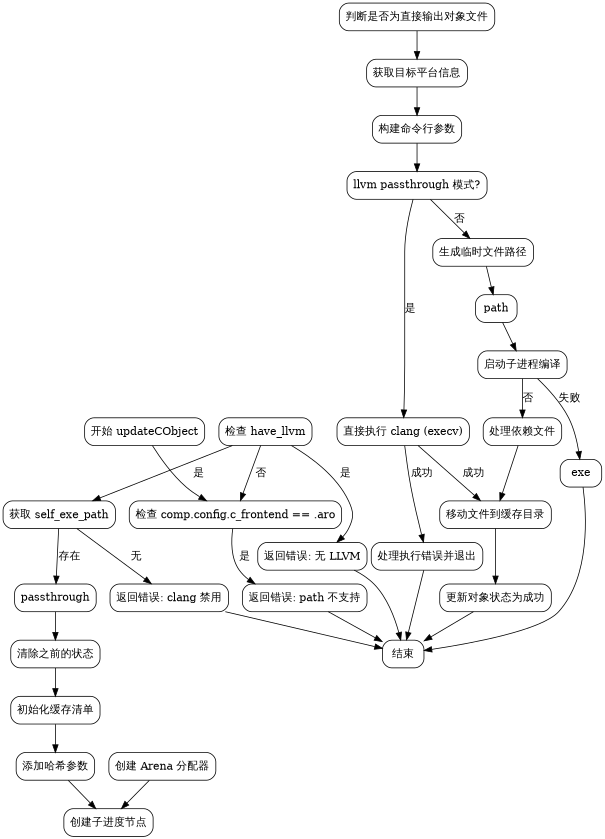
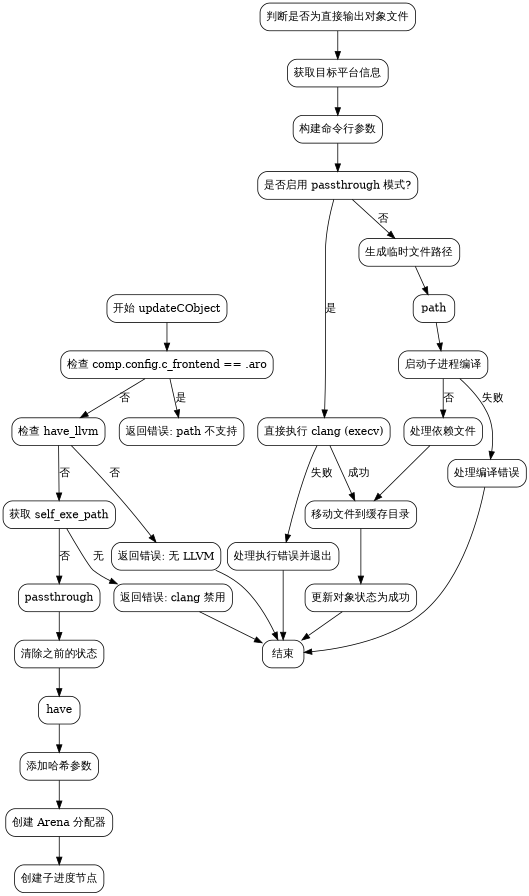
(417, 185) -> (338, 185)
(252, 469) -> (116, 396)
(199, 473) -> (65, 473)
(346, 473) -> (115, 473)
(422, 473) -> (322, 473)
(581, 473) -> (487, 473)
(70, 556) -> (65, 556)
(352, 625) -> none
(55, 710) -> (59, 710)
(79, 792) -> (59, 791)
